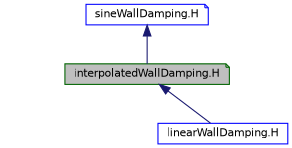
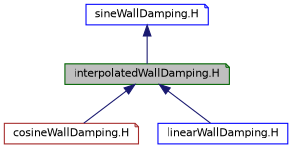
none -> (71, 134)
